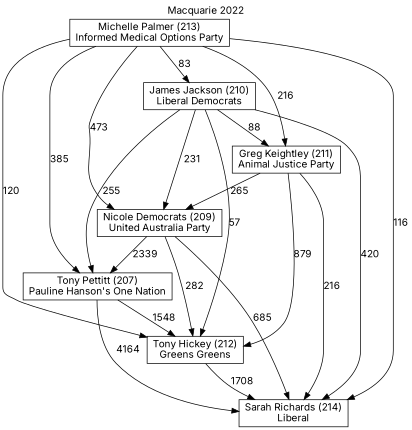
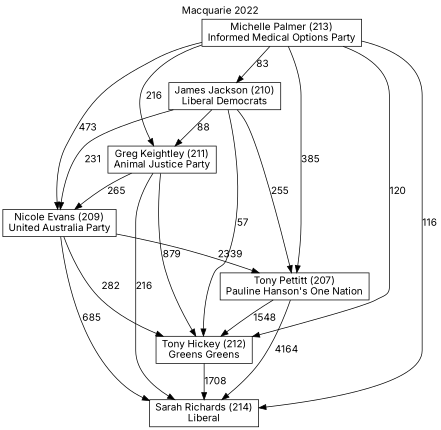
(160, 223) -> (59, 223)
(361, 226) -> none
